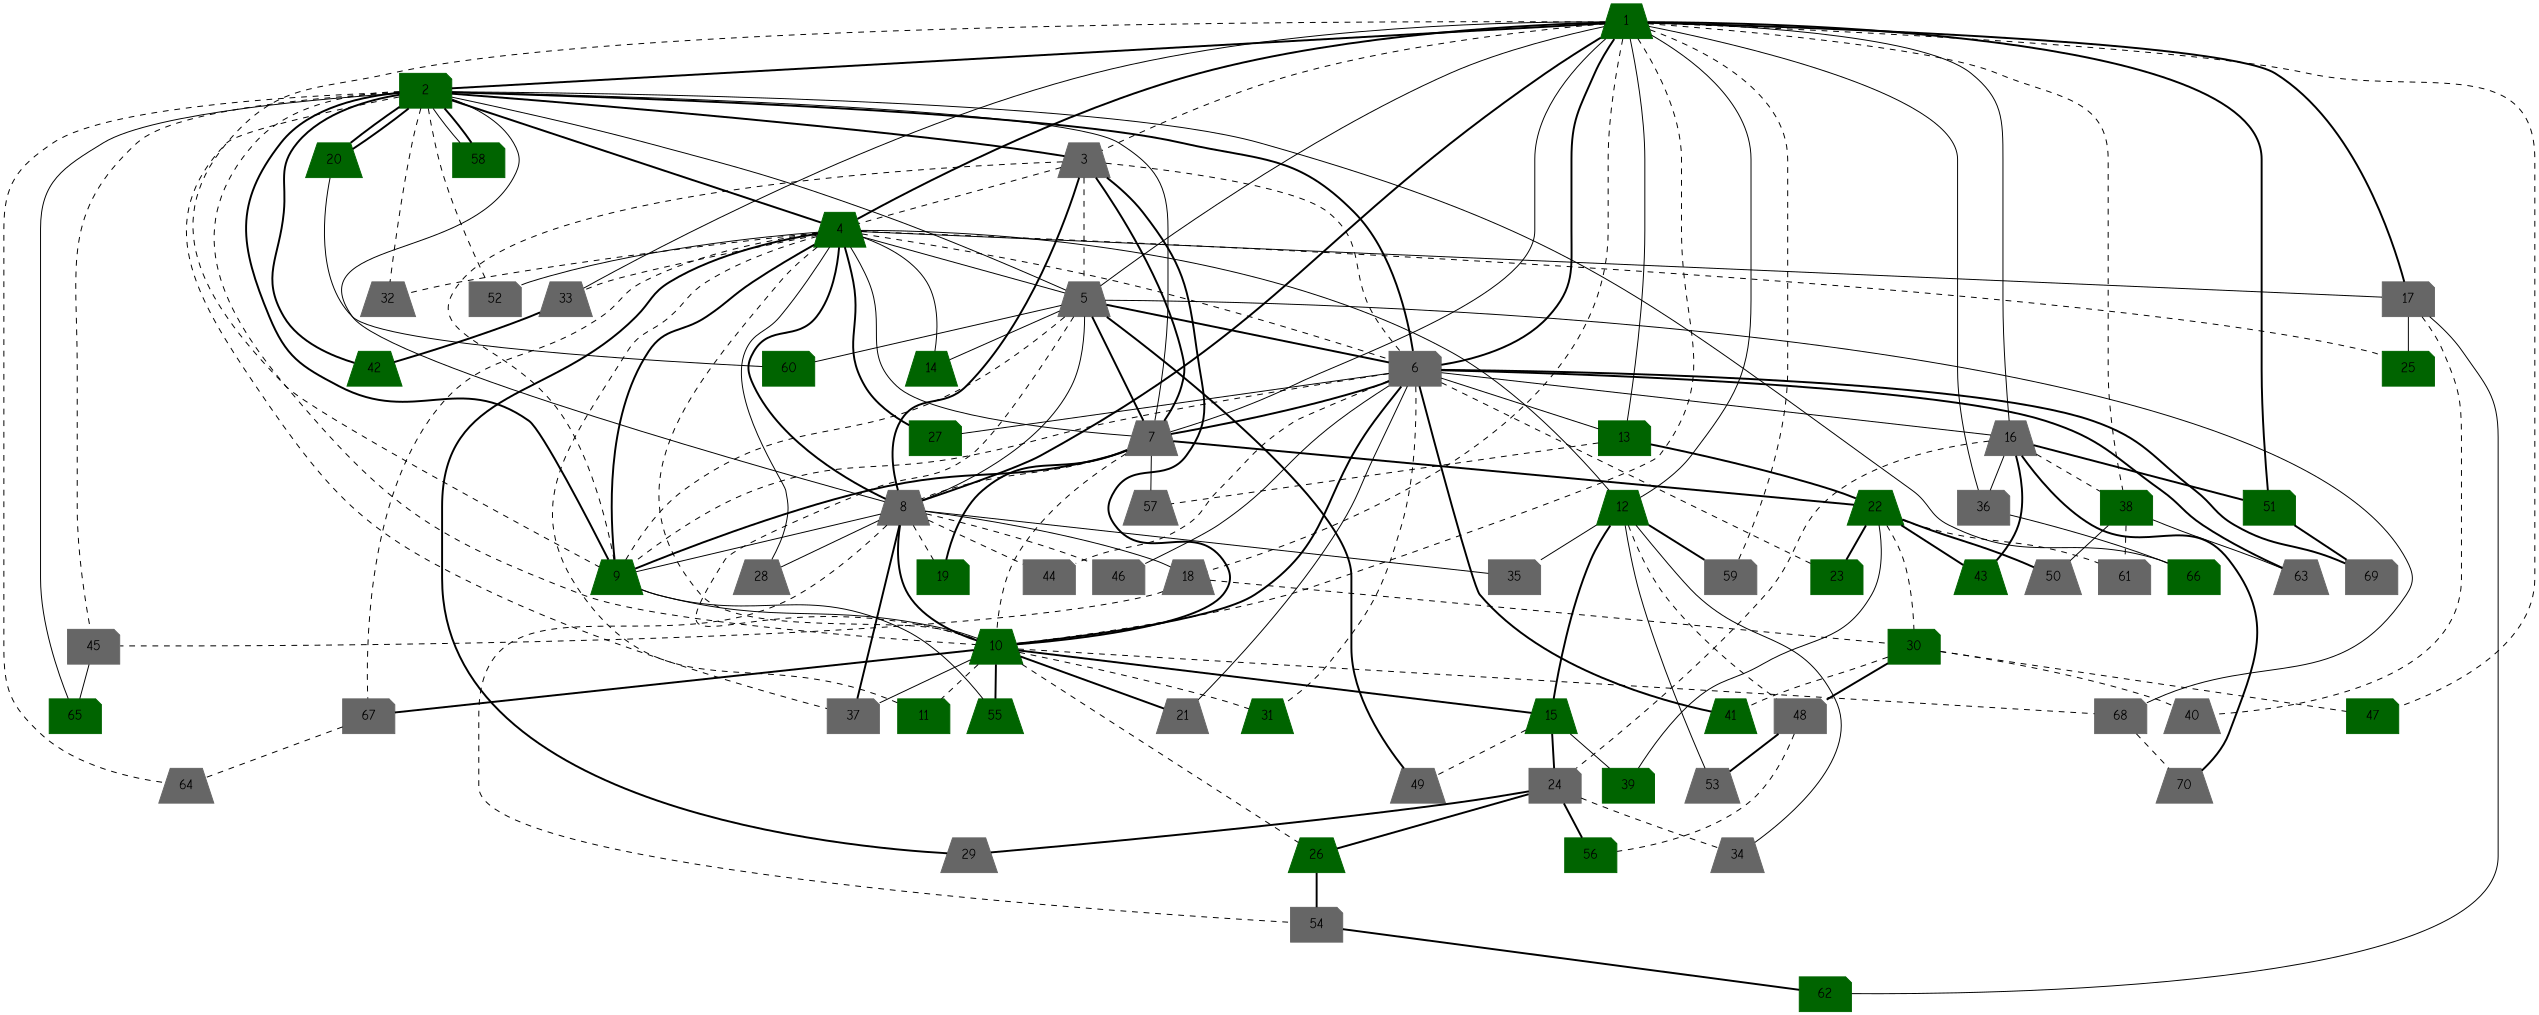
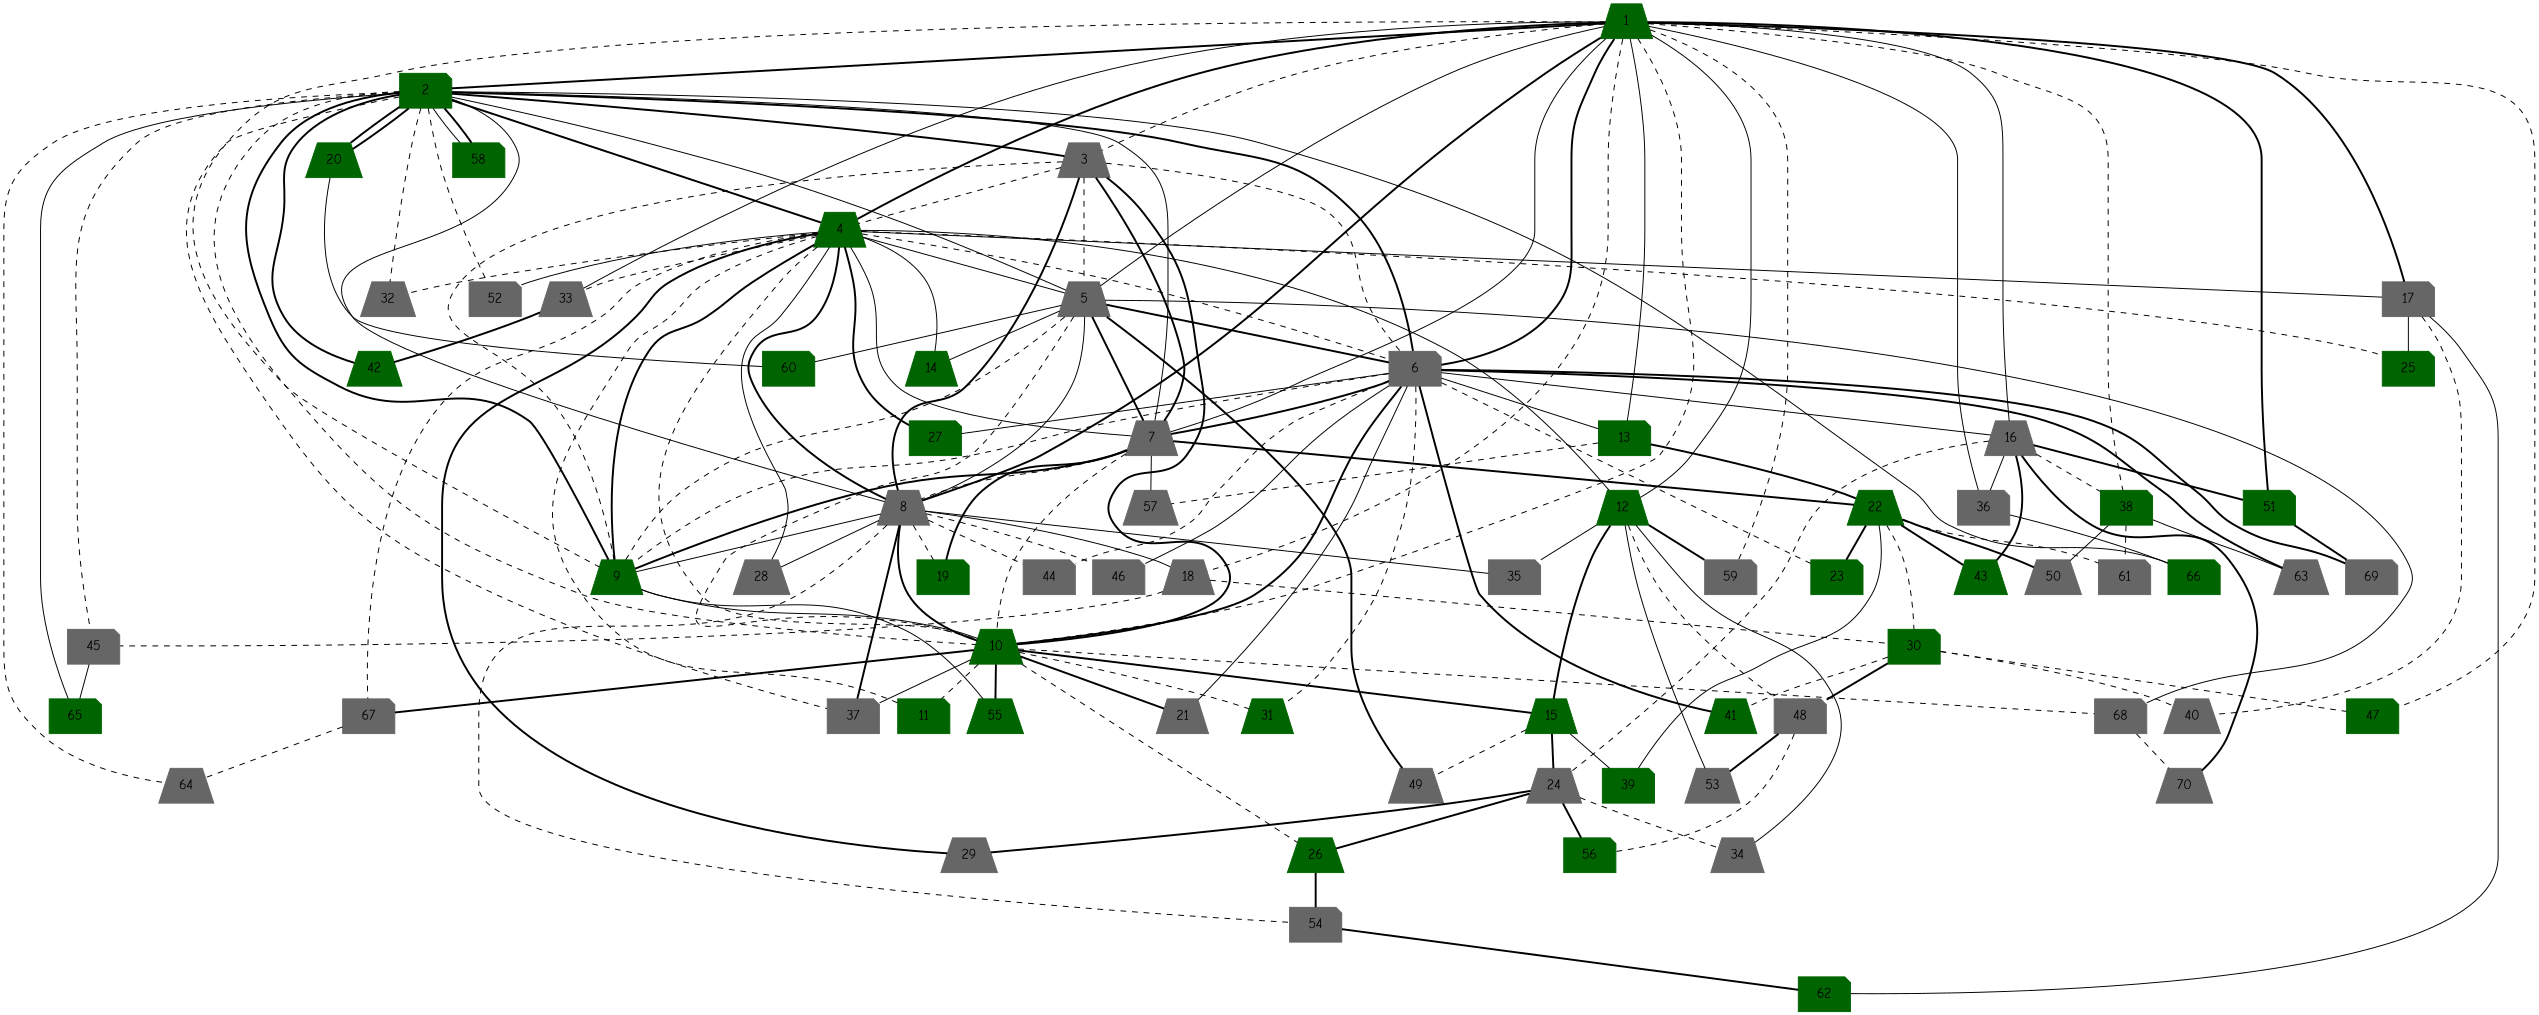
(1555, 786) -> (1554, 786)
